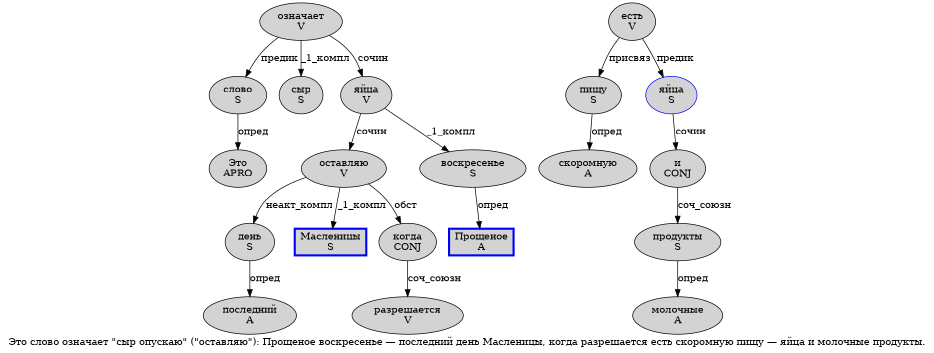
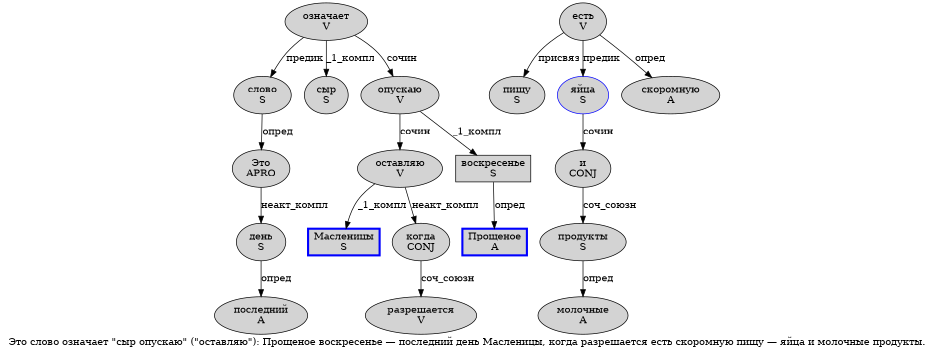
(366, 95) -> (400, 95)
(591, 128) -> (623, 53)
(473, 169) -> (493, 169)
(276, 192) -> (261, 202)
(406, 205) -> (446, 205)
